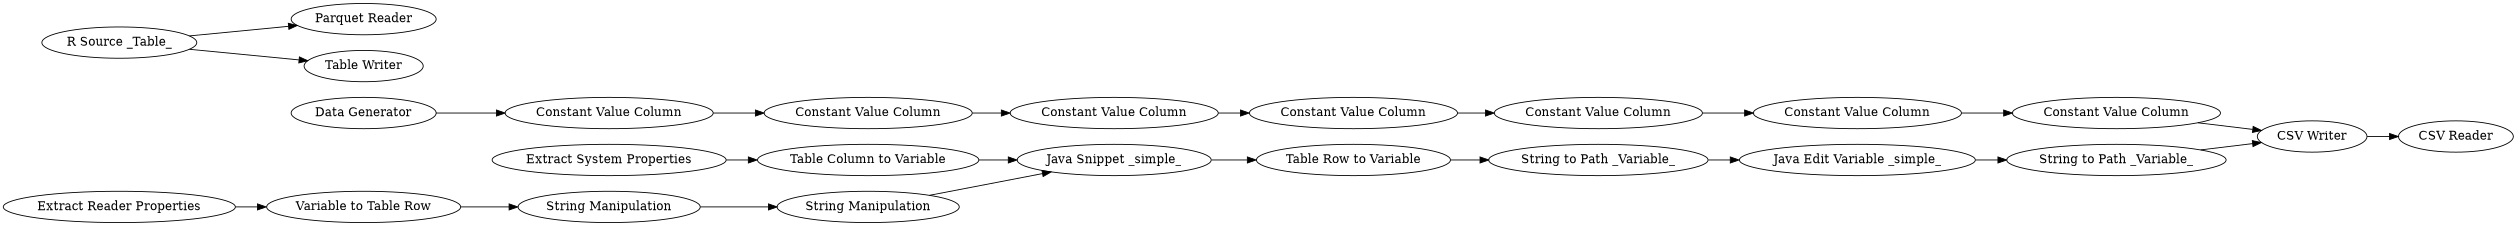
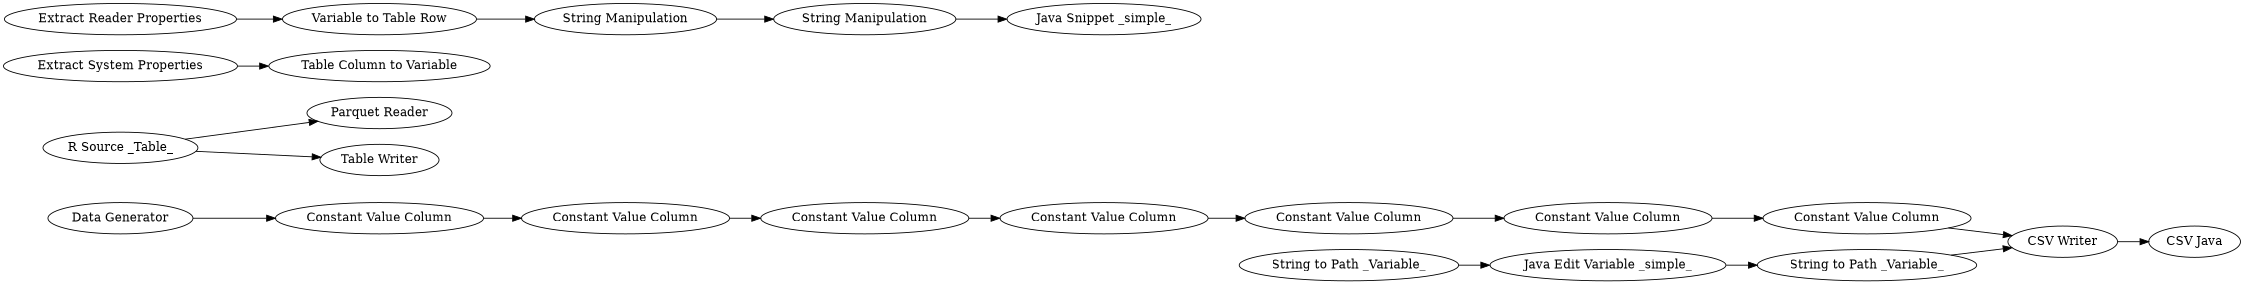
(2456, 137) -> (2195, 242)
(994, 160) -> none
(1353, 160) -> none
